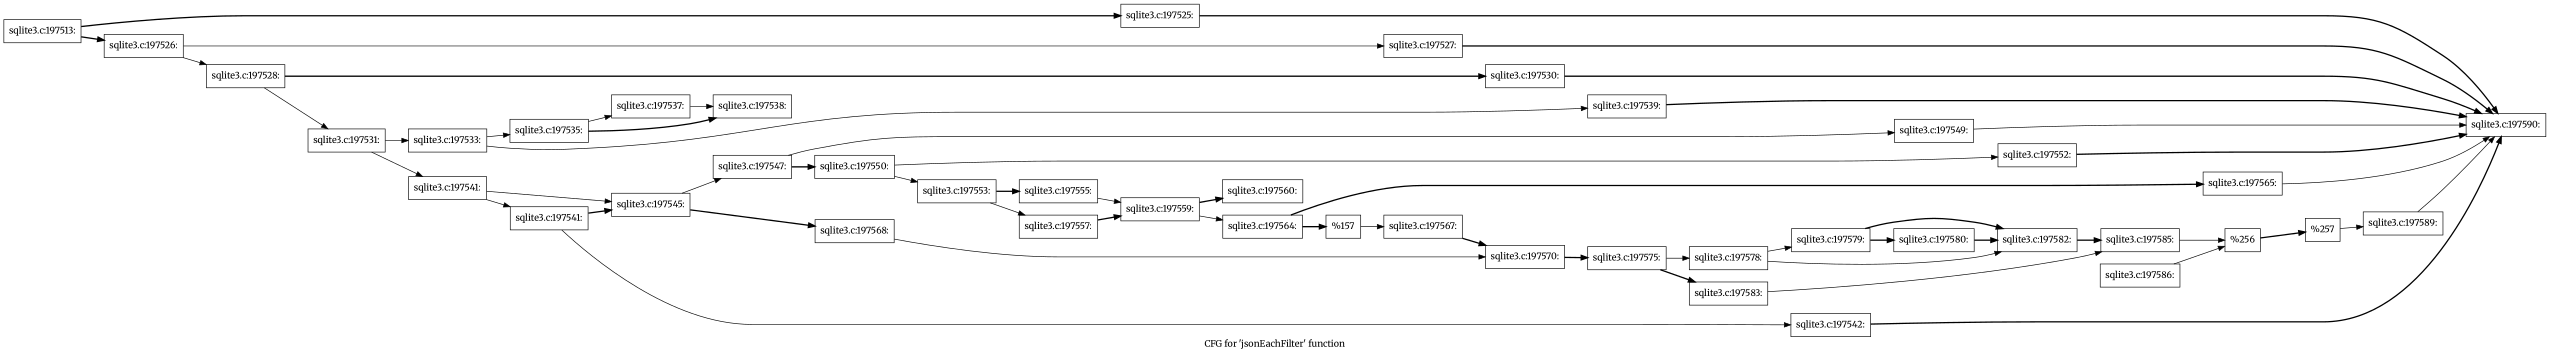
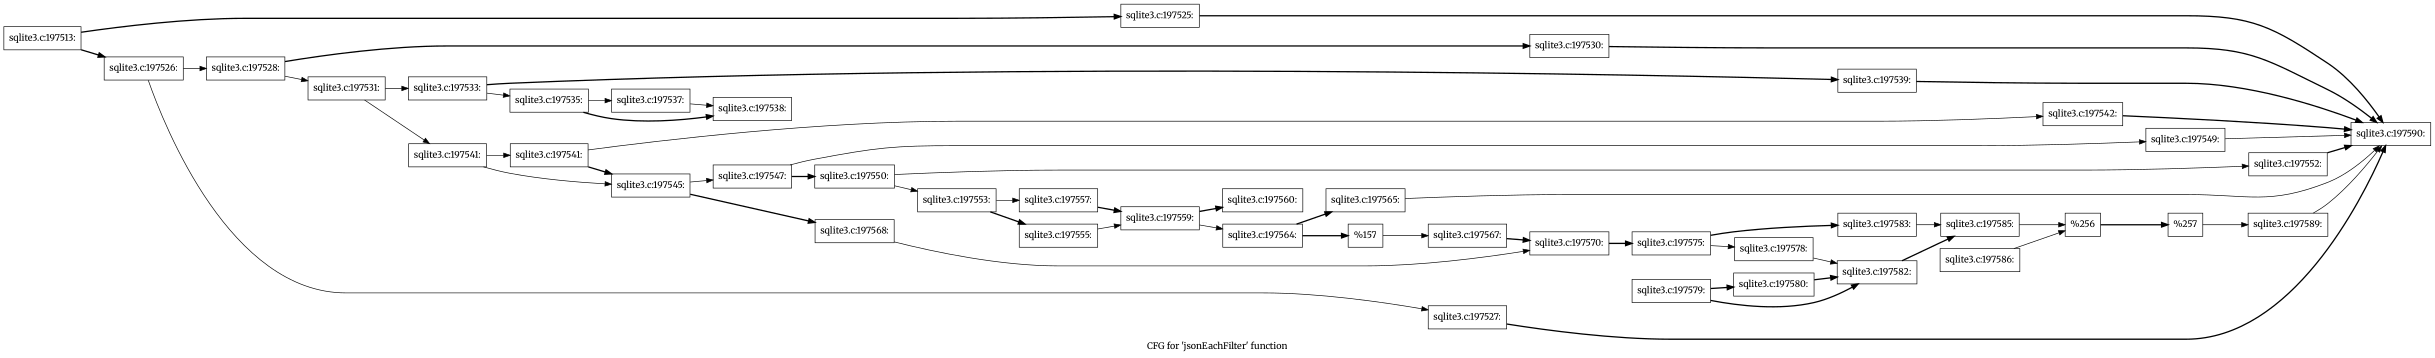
(1033, 112) -> (1159, 71)
(1777, 250) -> none
